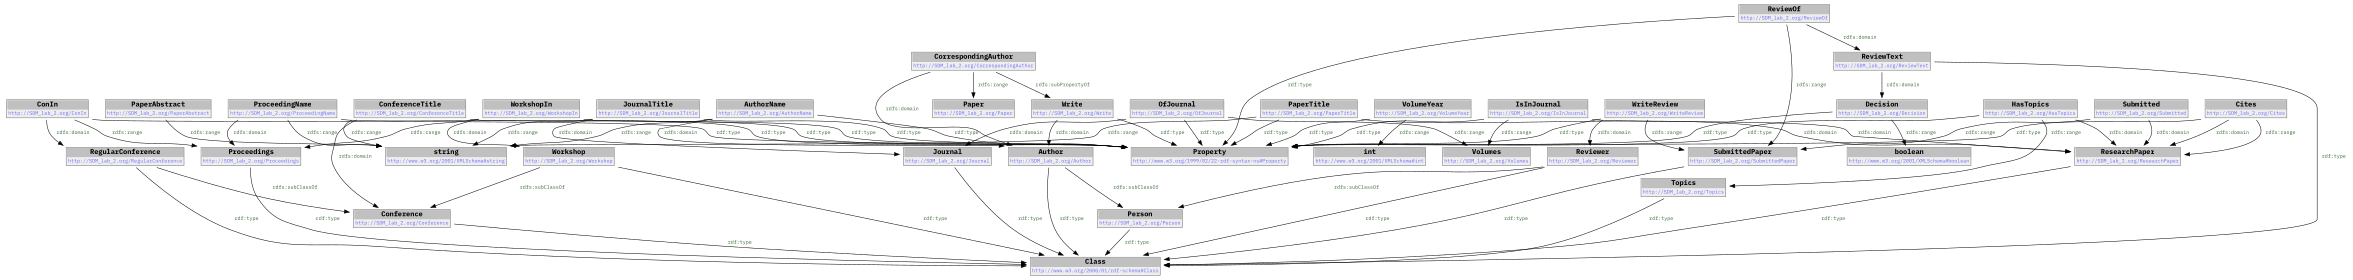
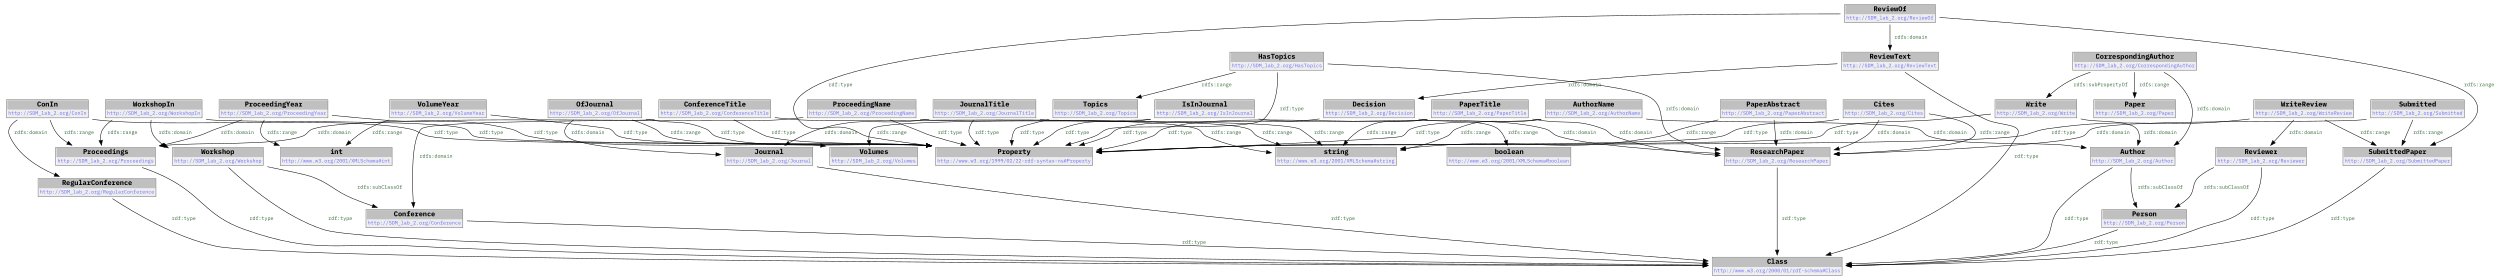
none -> (274, 109)
none -> (1775, 130)
(249, 194) -> none
(1422, 259) -> (1026, 125)
